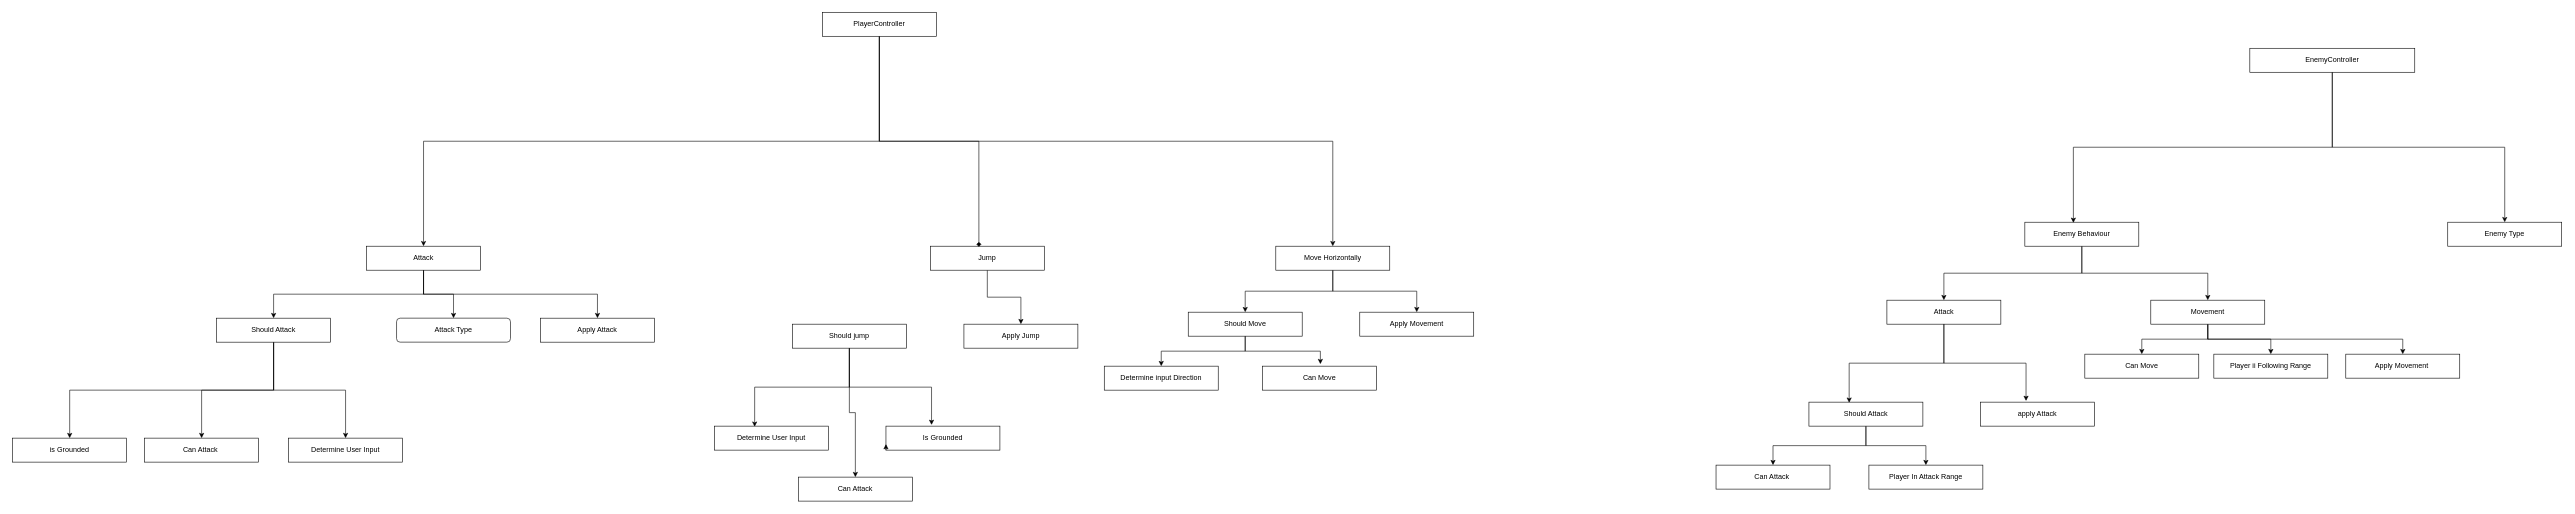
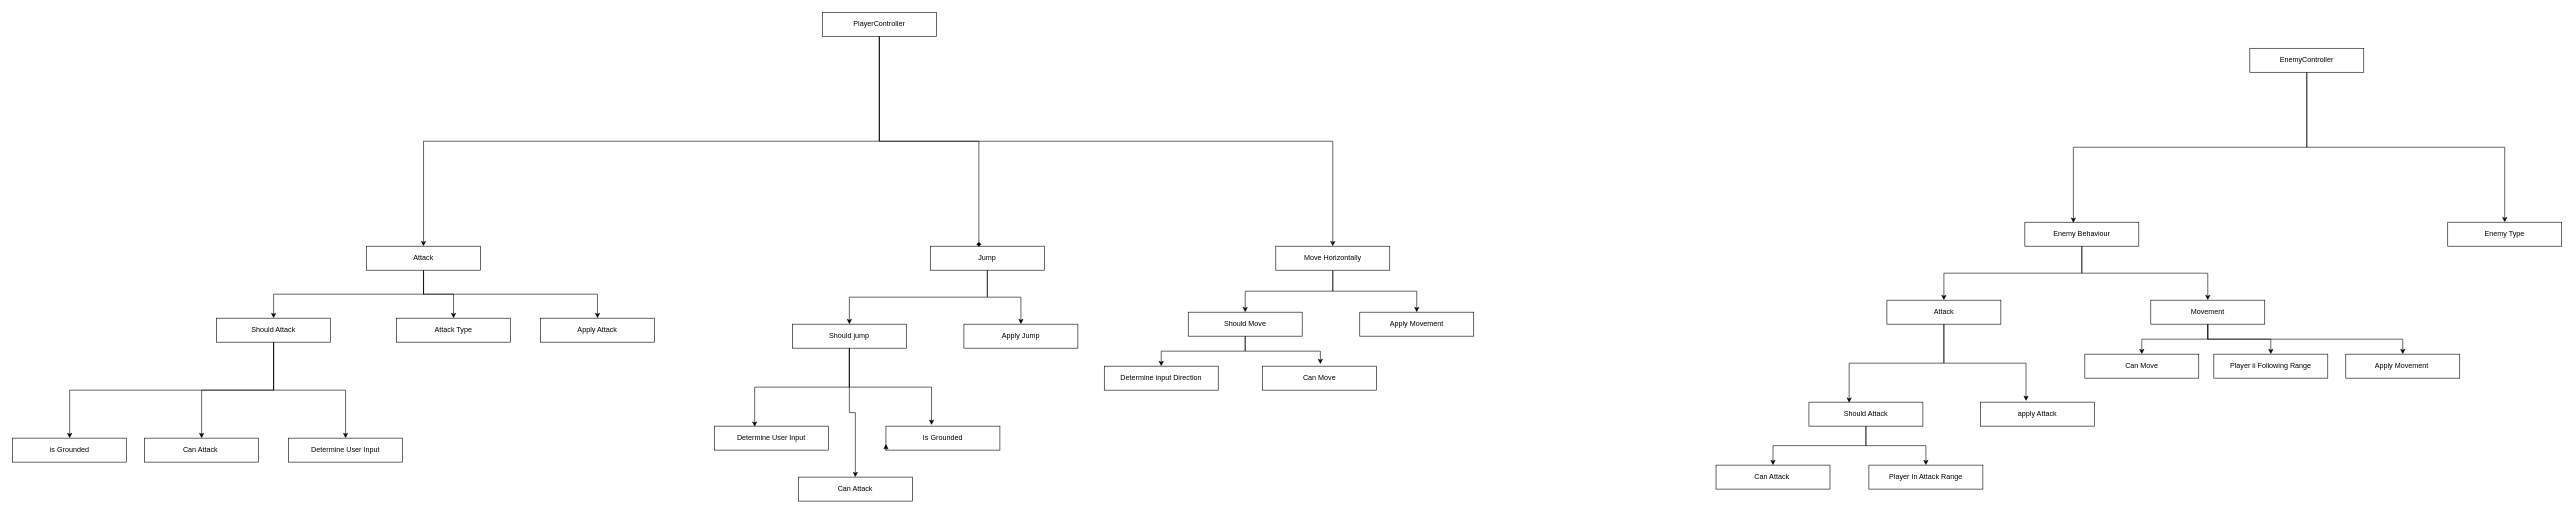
(2333, 60) -> (2307, 60)
none -> (849, 307)
(453, 330) -> (453, 330)
